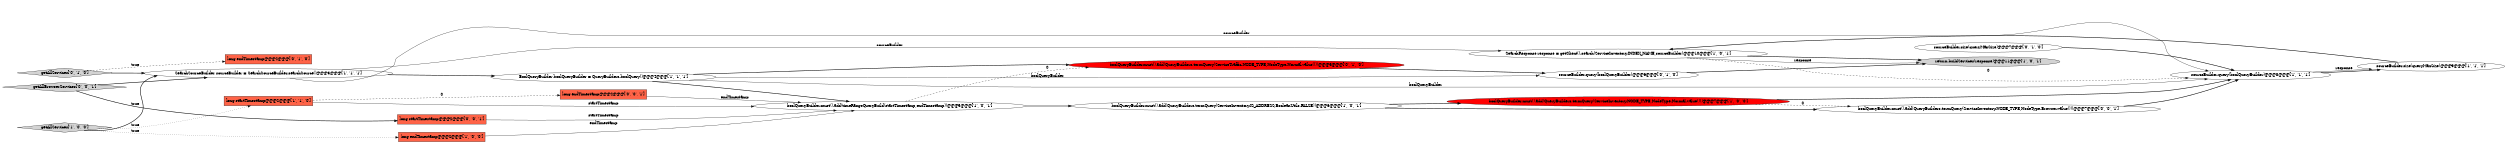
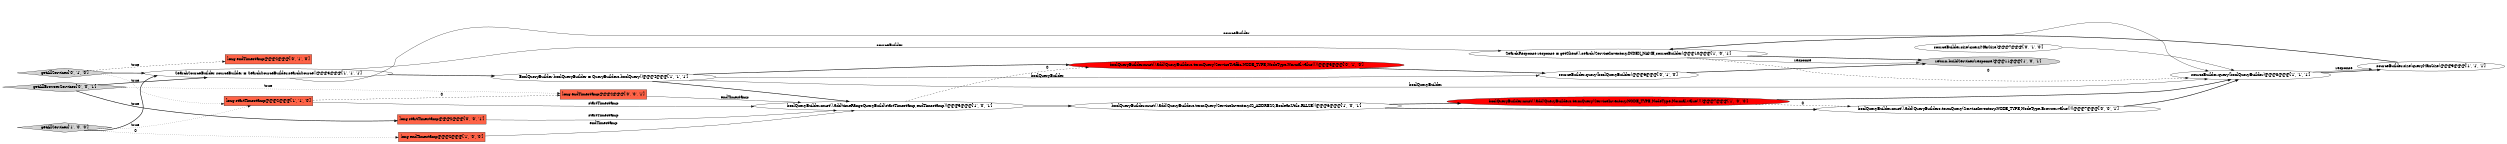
(2148, 53) -> (2148, 53)
none -> (339, 90)
none -> (159, 97)
(135, 131) -> (135, 131)
